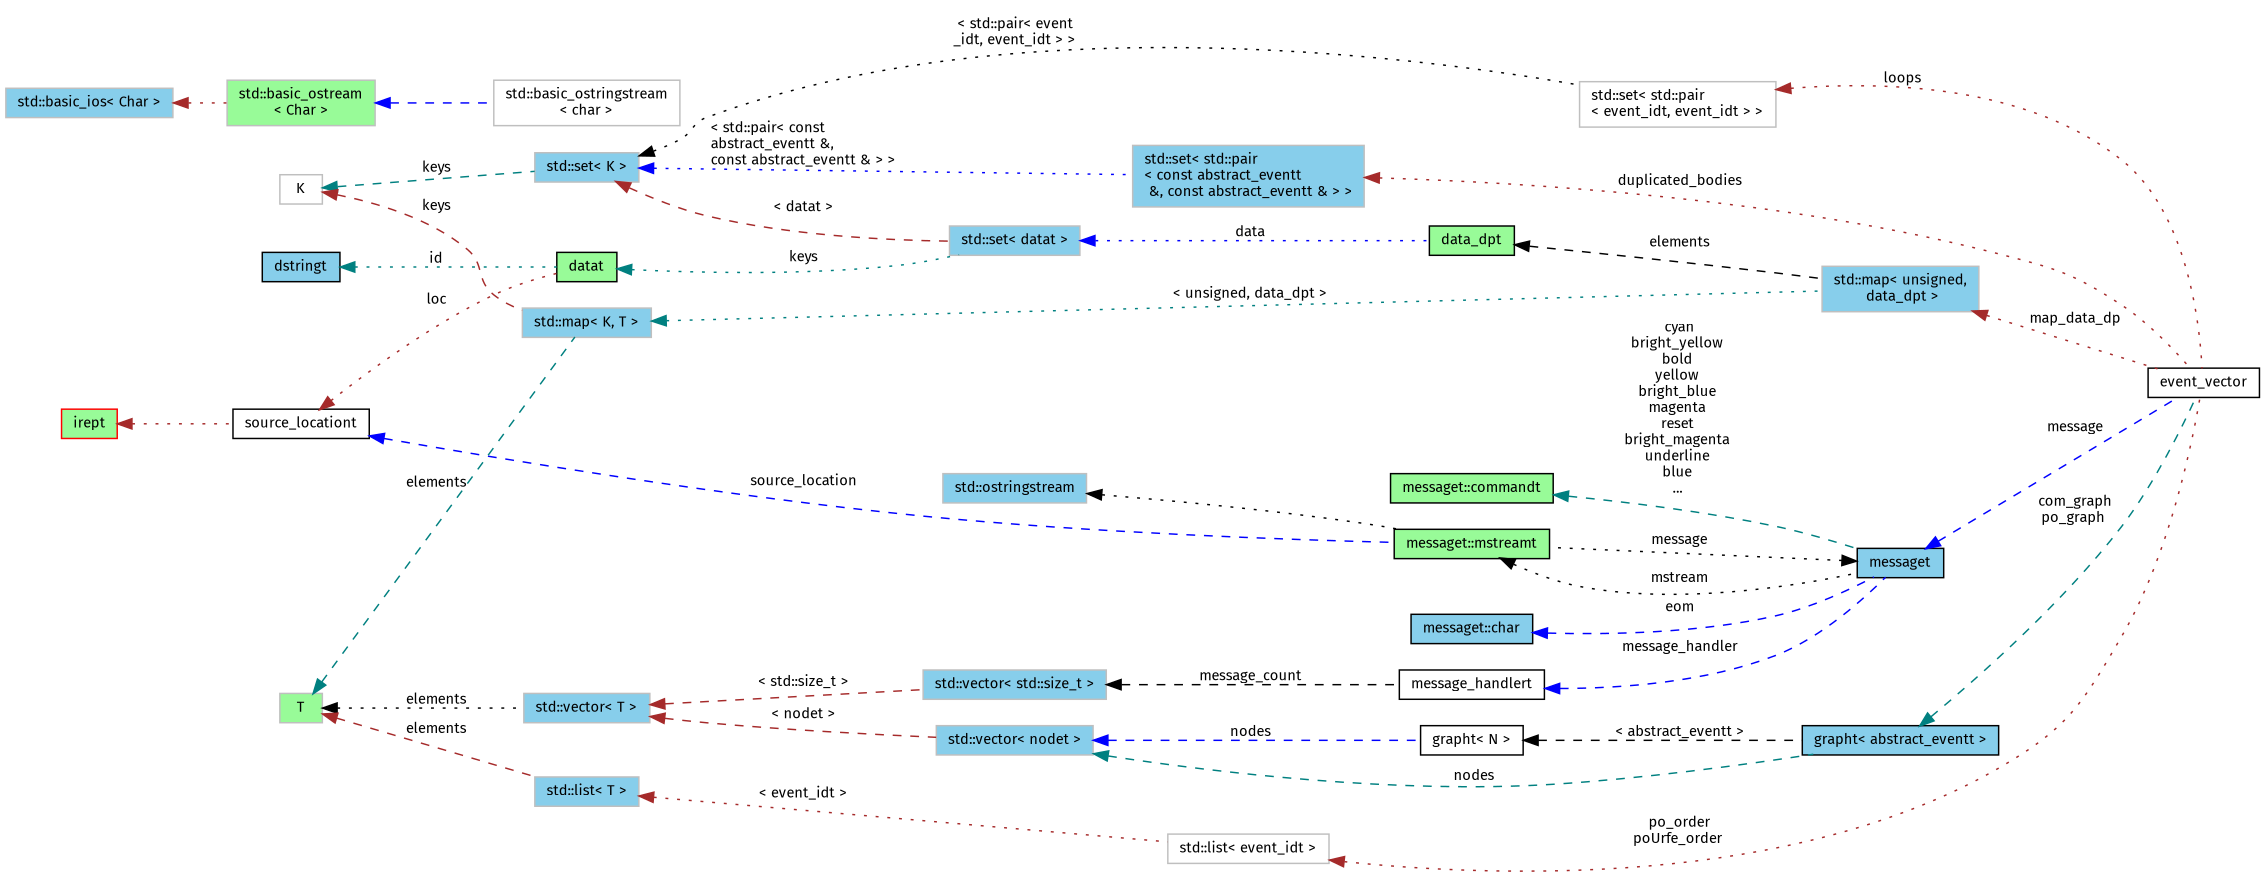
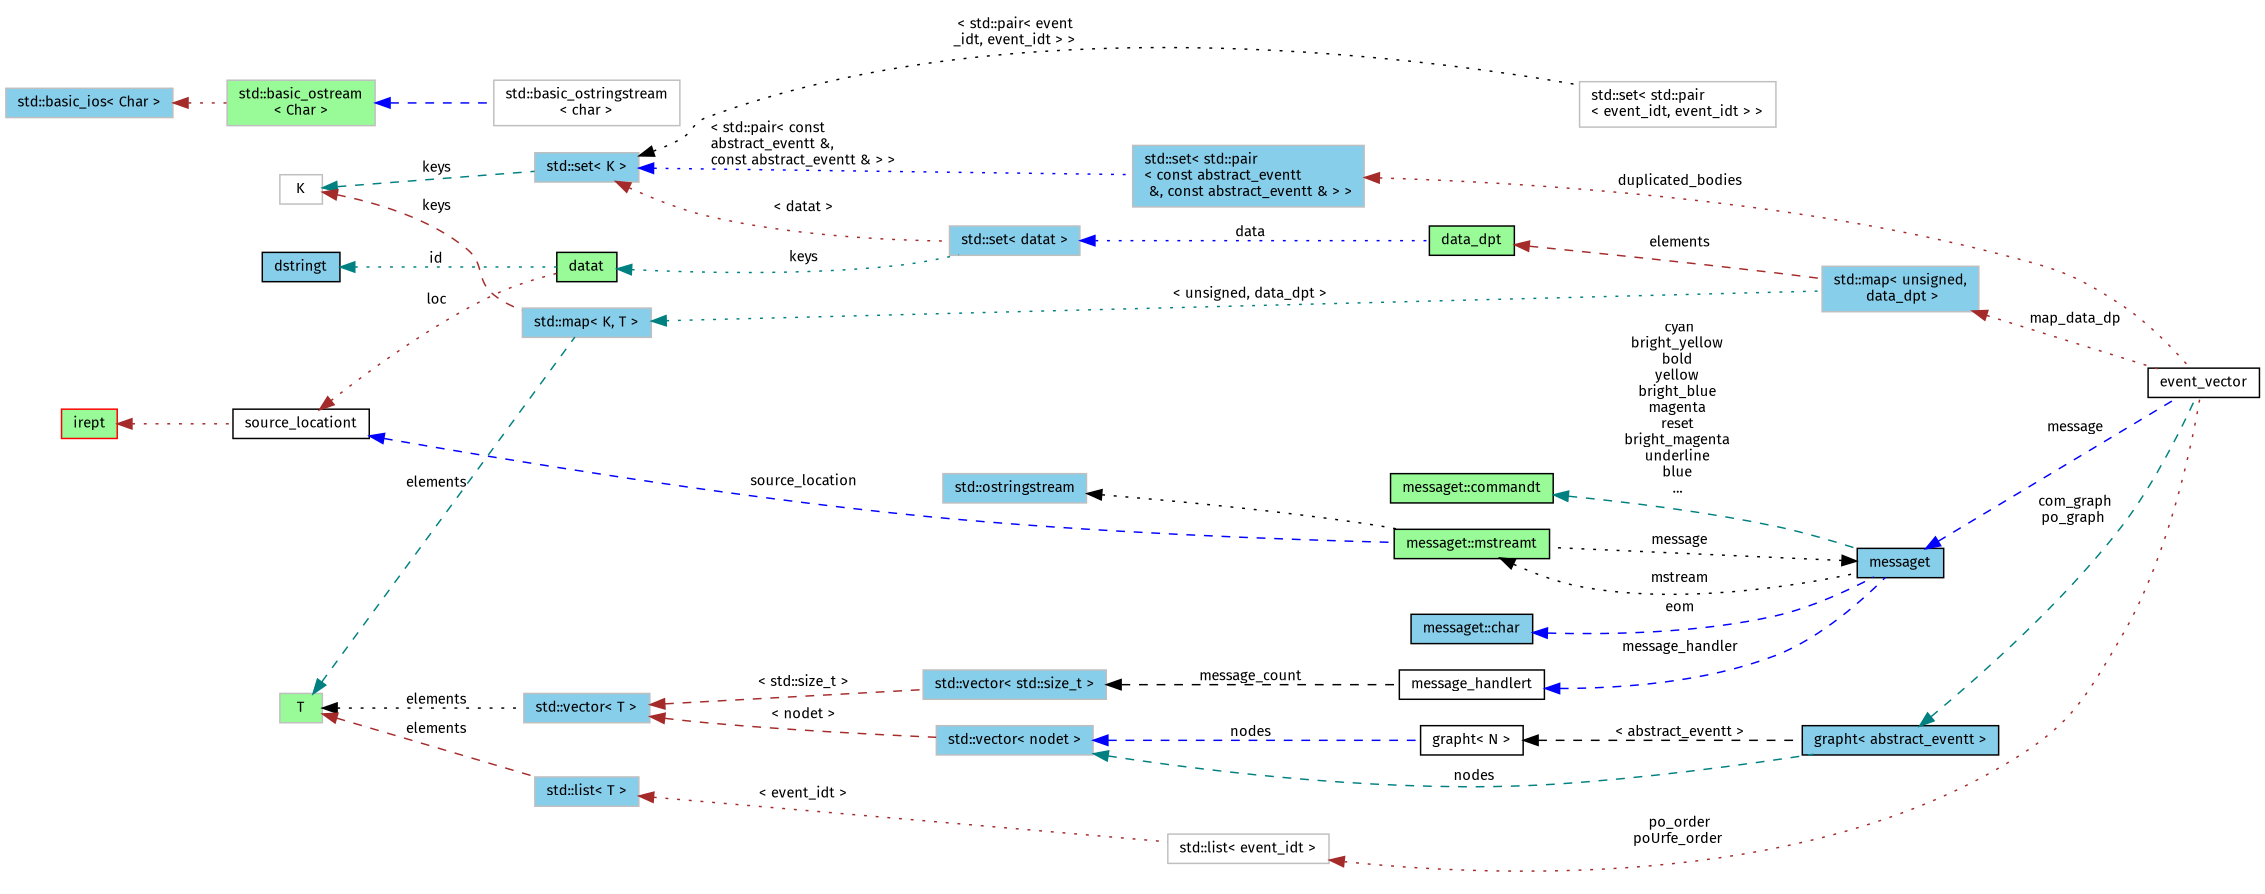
(2072, 129) -> none
(786, 230) -> (786, 230)
(1676, 262) -> (1676, 262)
